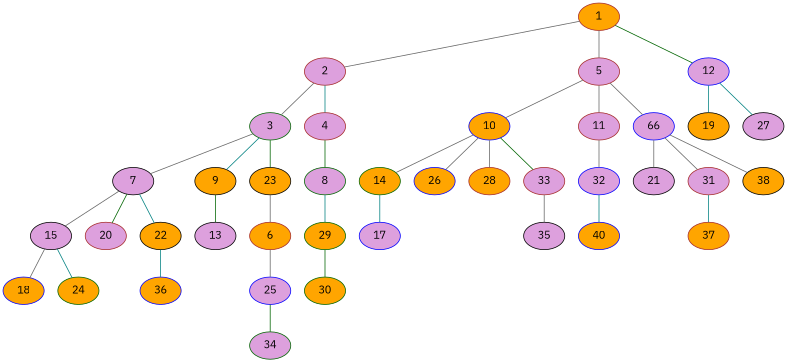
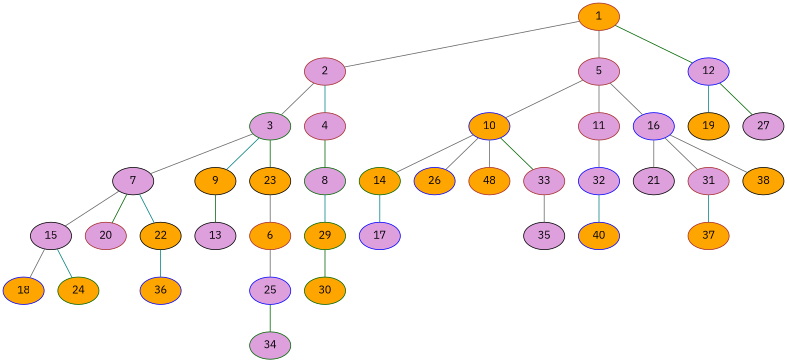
(736, 99) -> (736, 99)
(654, 126) -> (654, 126)
(489, 181) -> (489, 181)
